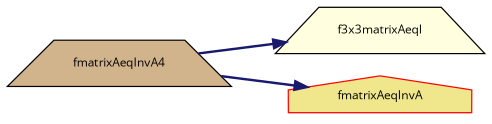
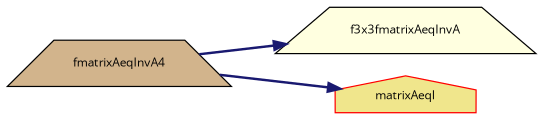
(380, 30) -> (406, 30)
(380, 96) -> (406, 96)
